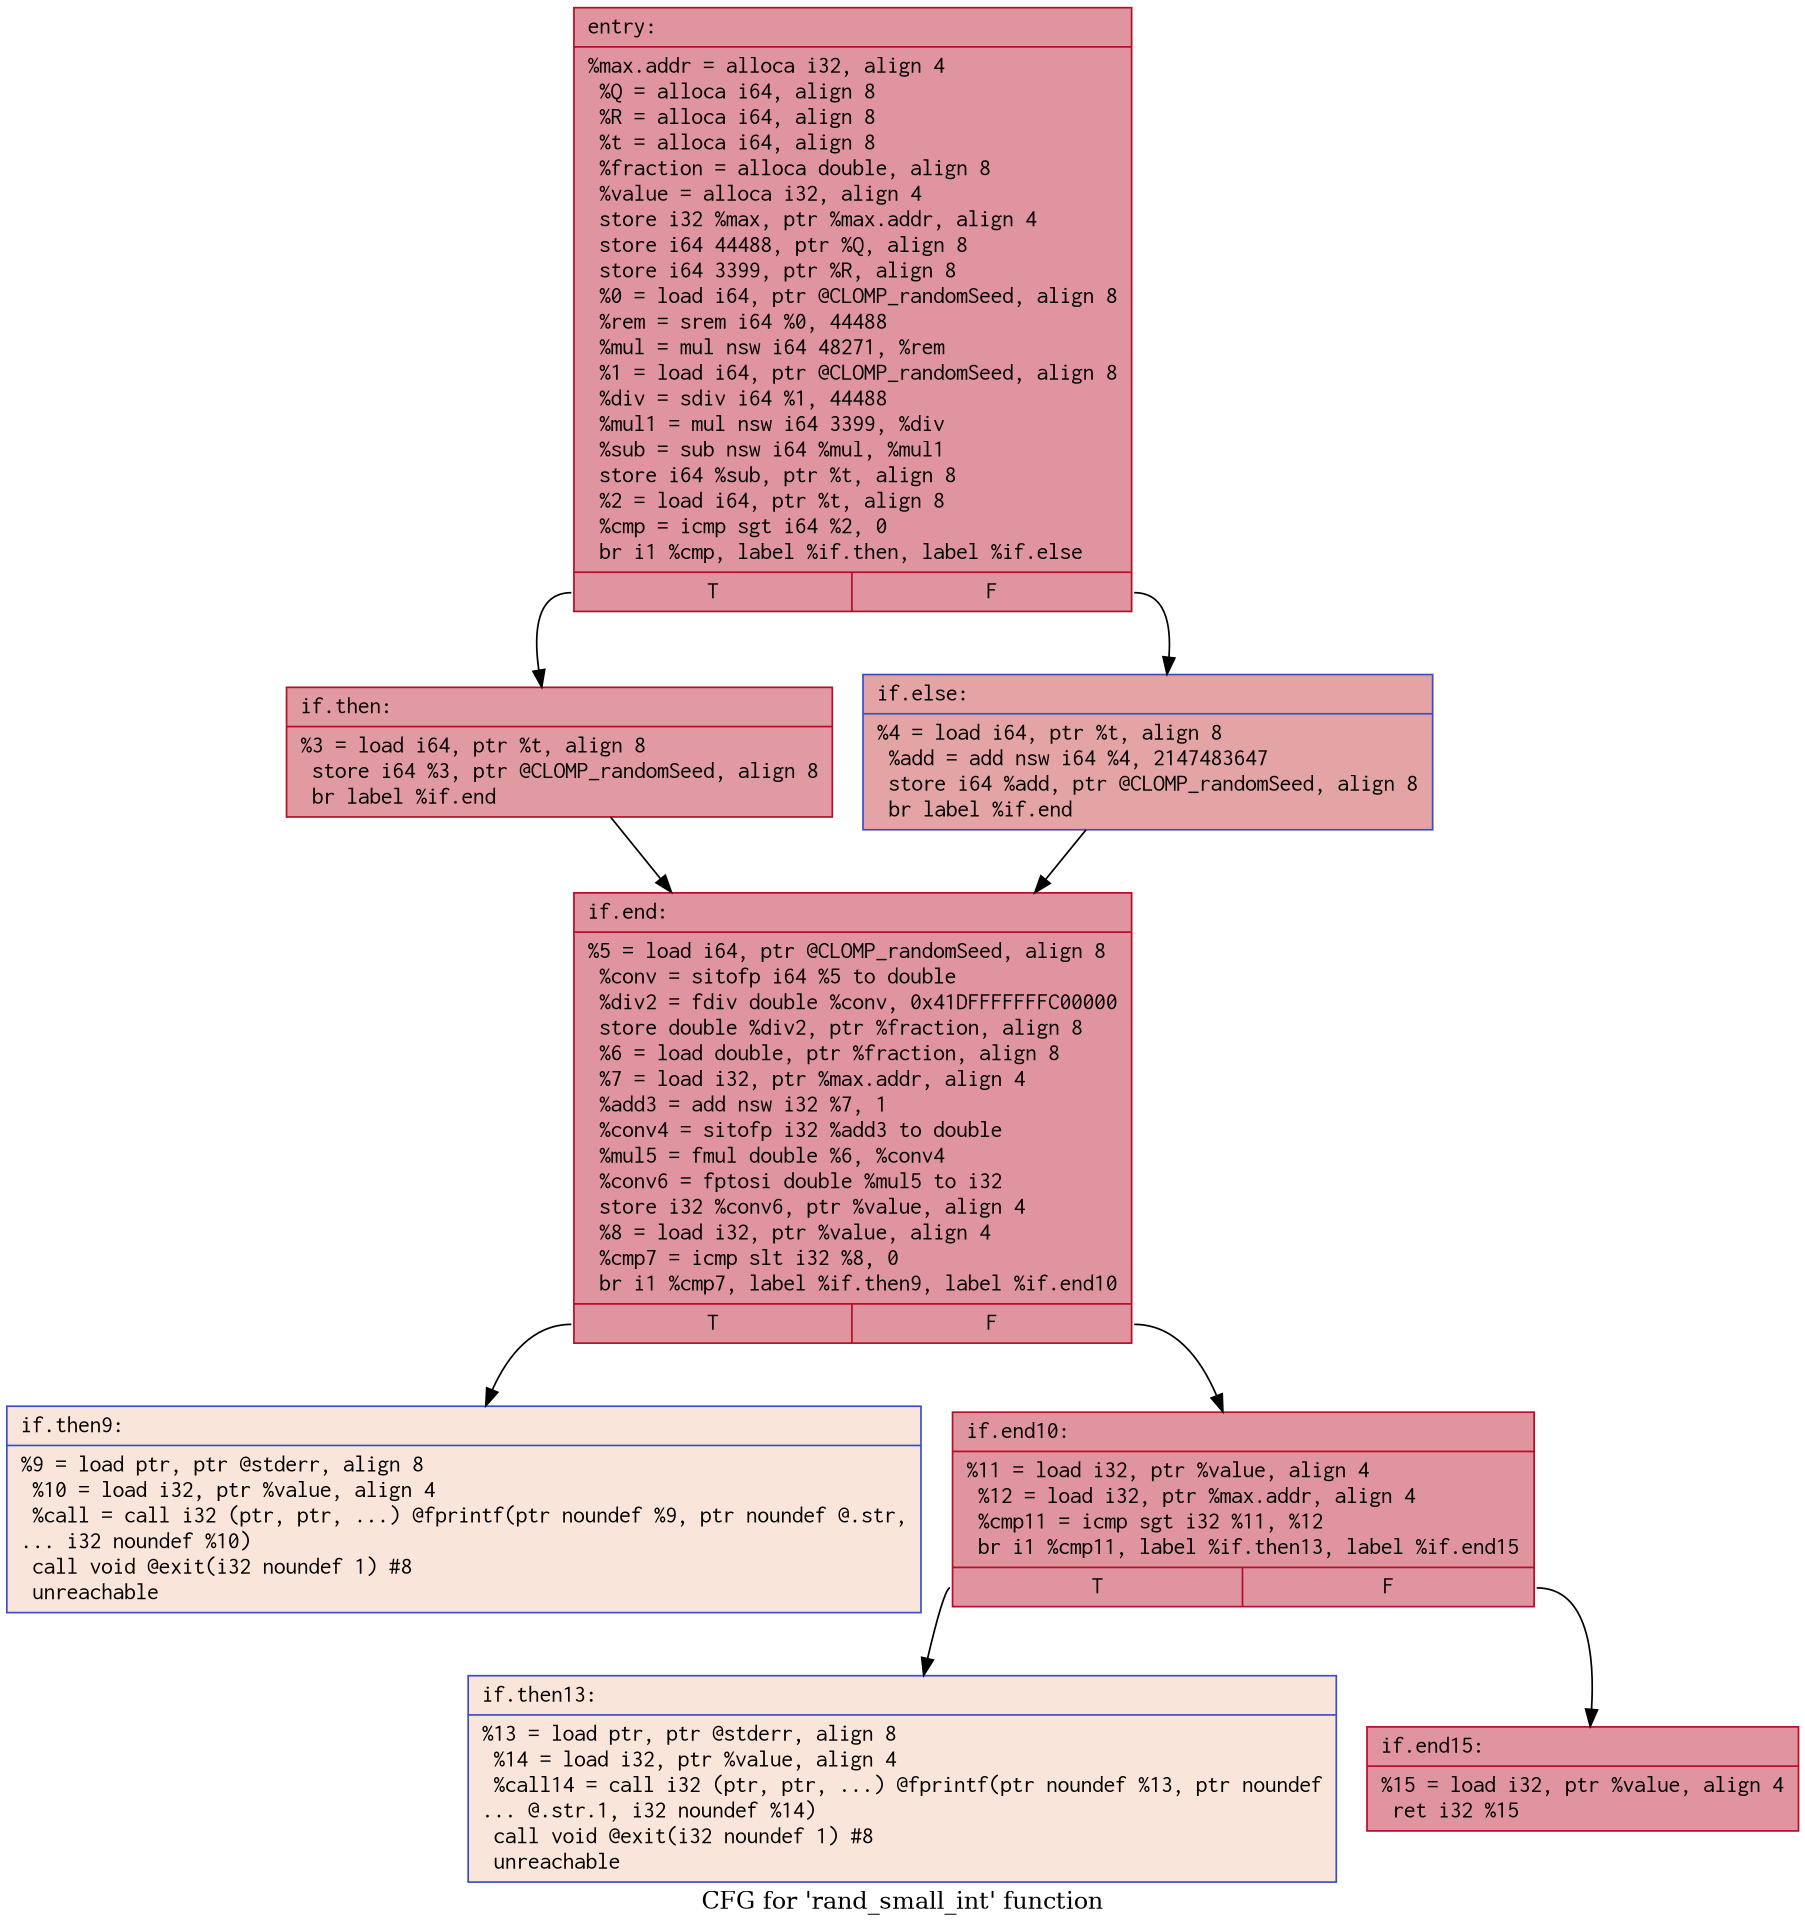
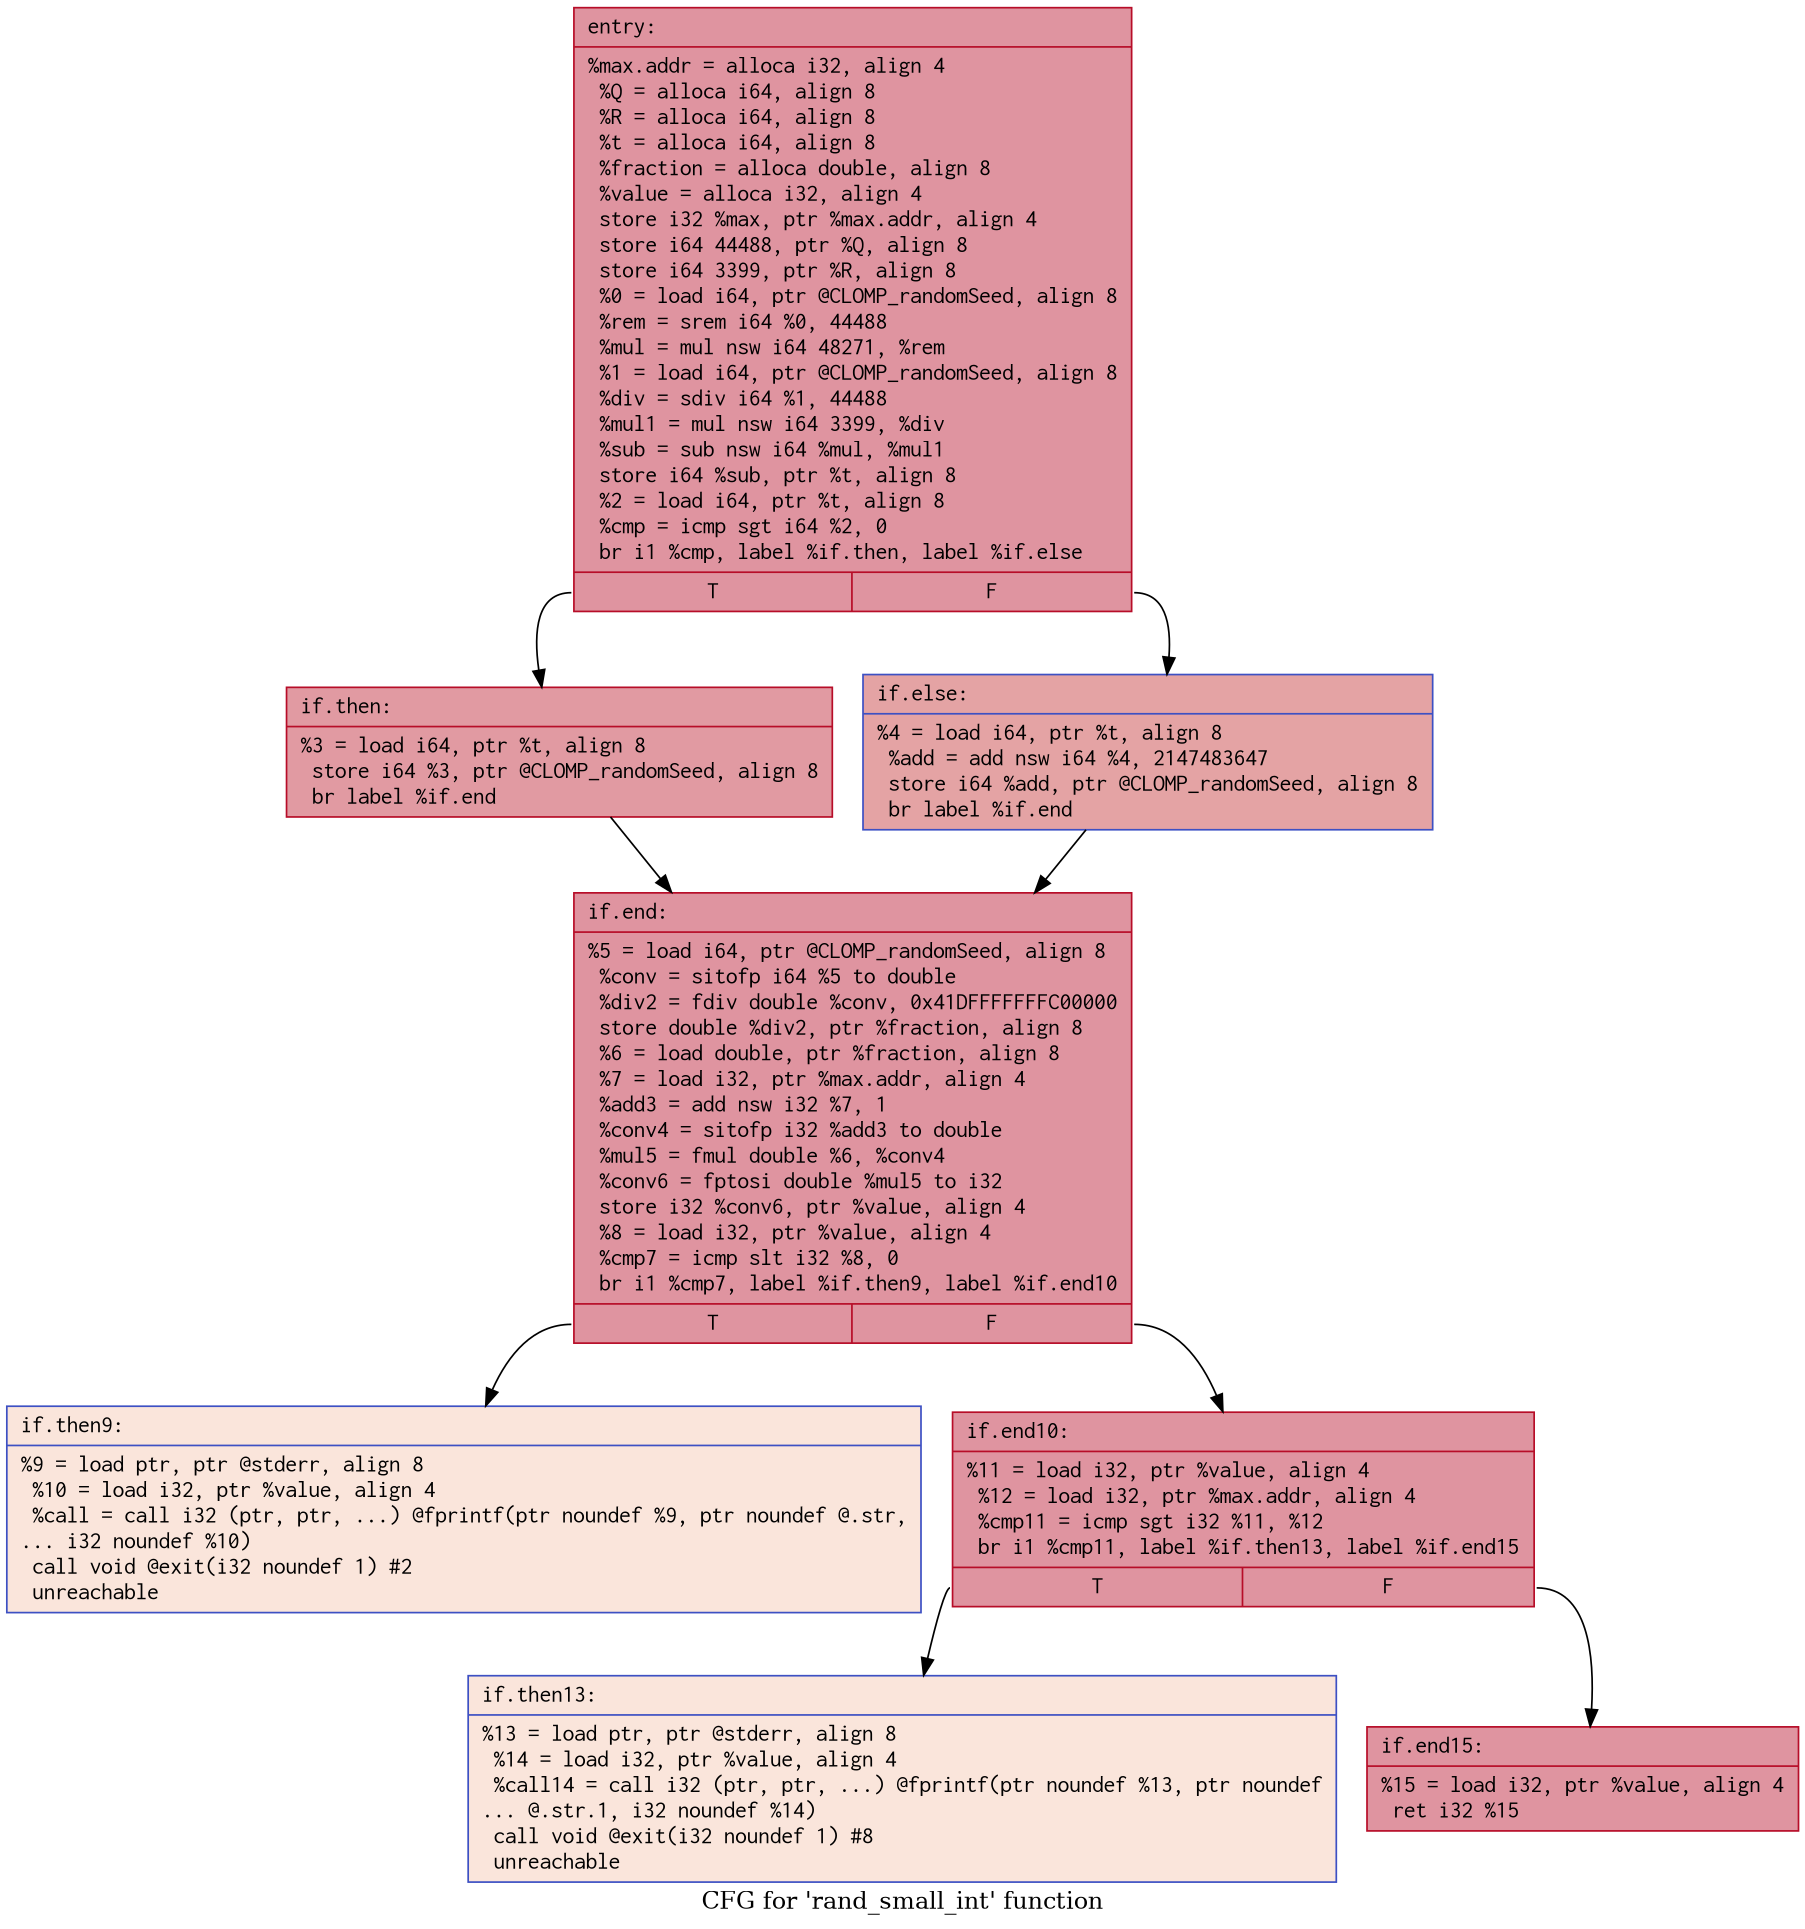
(217, 1567) -> (217, 1567)
